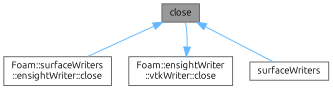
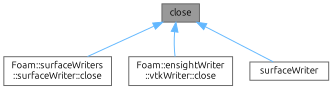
(187, 34) -> (174, 44)
(58, 71) -> (58, 71)
(289, 71) -> (289, 71)
